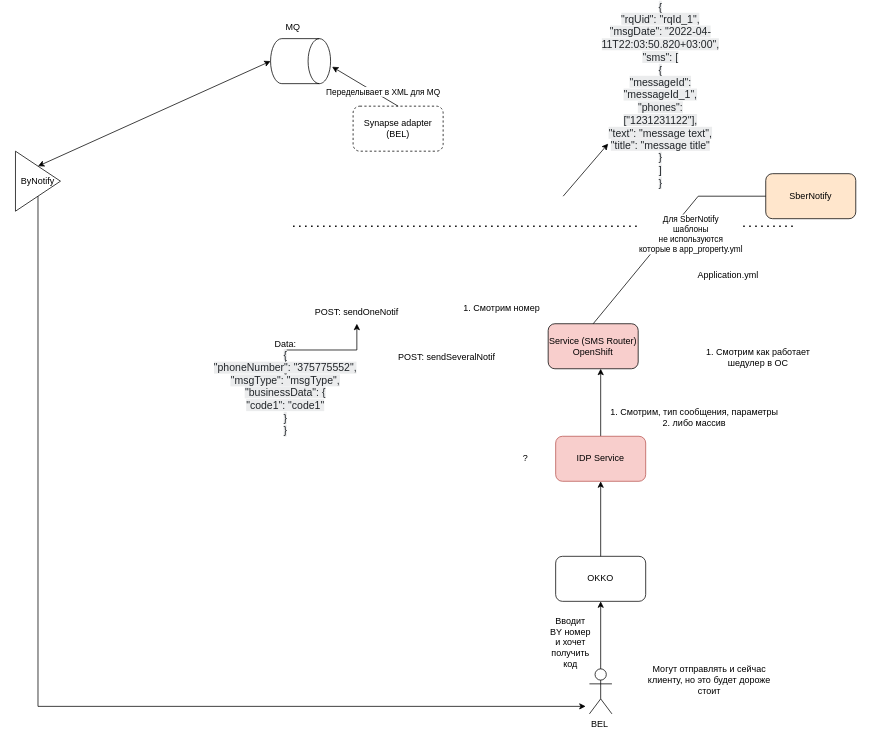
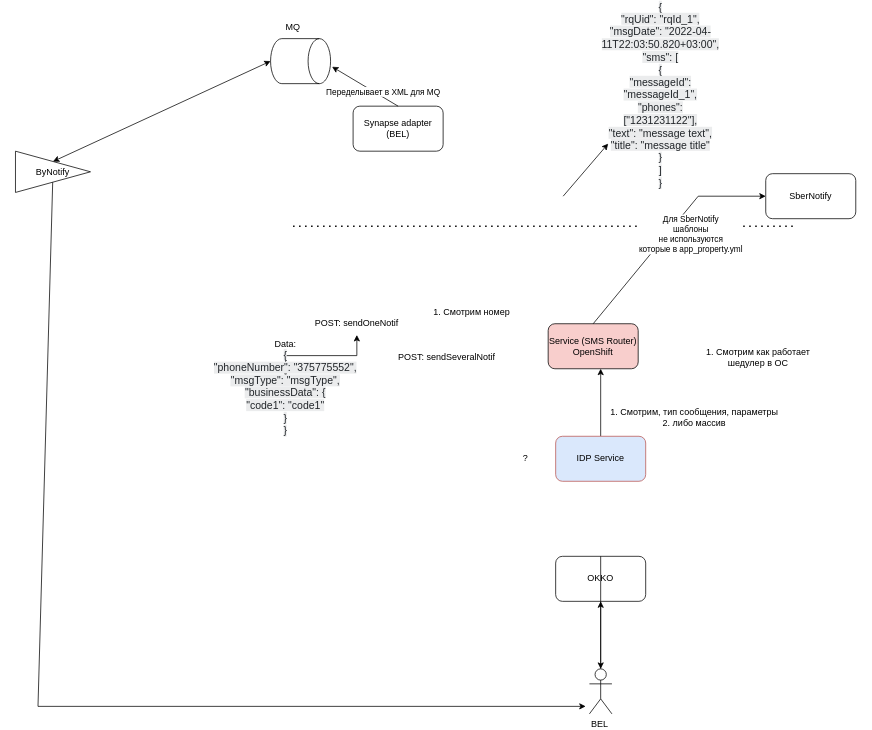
(398, 129) -> (398, 129)
(38, 181) -> (53, 172)
(761, 196) -> (759, 196)
(810, 196) -> (810, 196)
(728, 275) -> none
(503, 309) -> (473, 312)
(357, 312) -> (357, 324)
(600, 459) -> (600, 459)
(600, 521) -> (600, 579)
(570, 642) -> none
(709, 680) -> none
